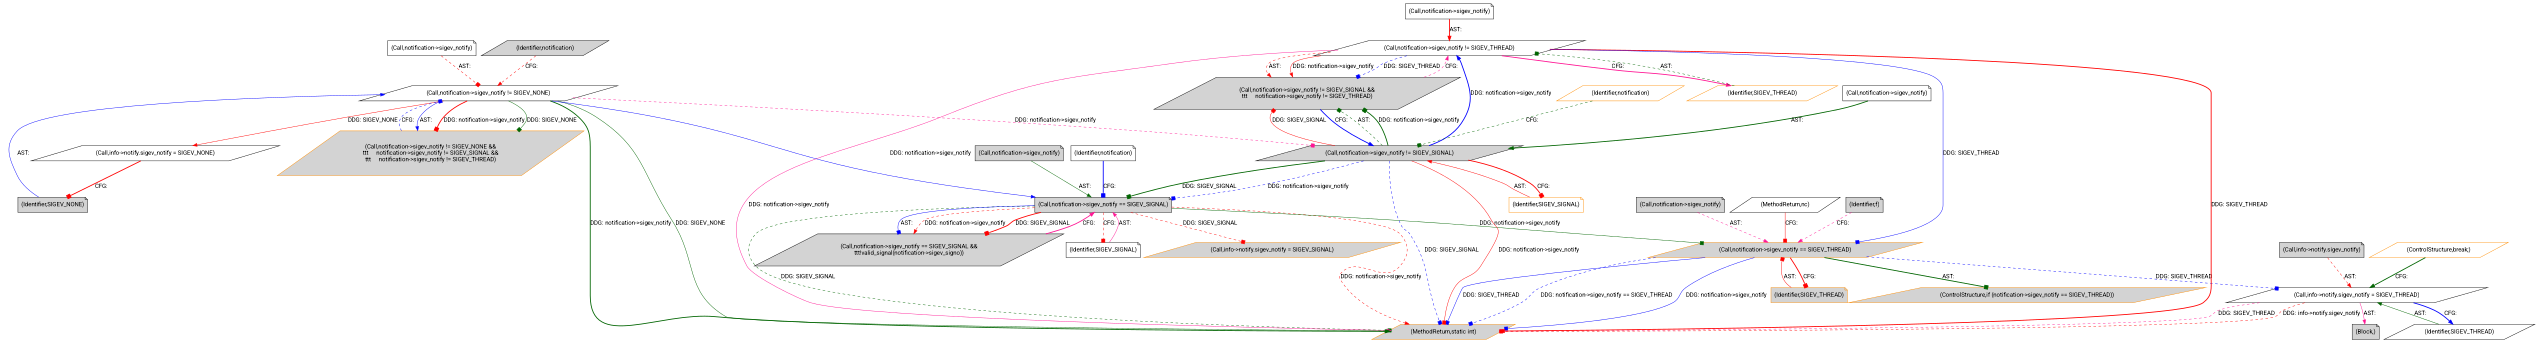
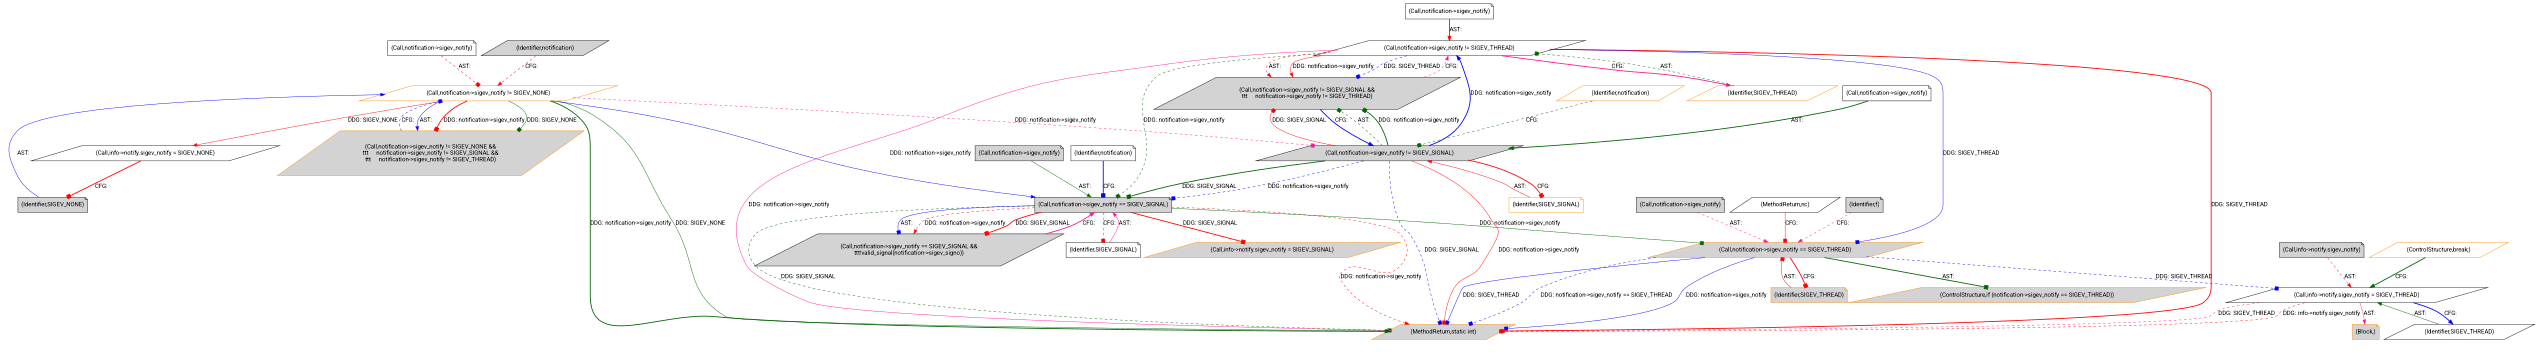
none -> (1175, 70)
(488, 93) -> (488, 93)
(1186, 227) -> (1186, 227)
(2366, 332) -> (2366, 332)
